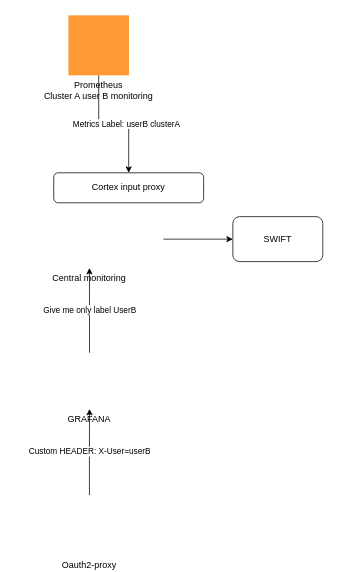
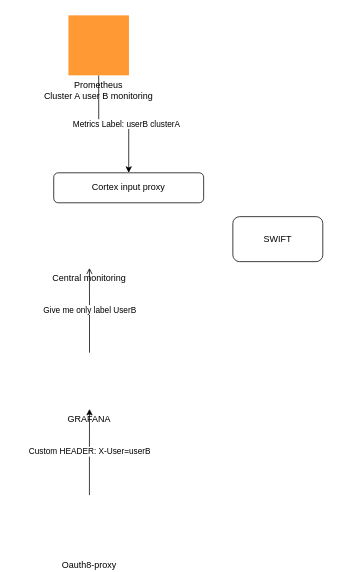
(226, 239) -> none
(89, 274) -> (89, 273)
(89, 566) -> (89, 566)
